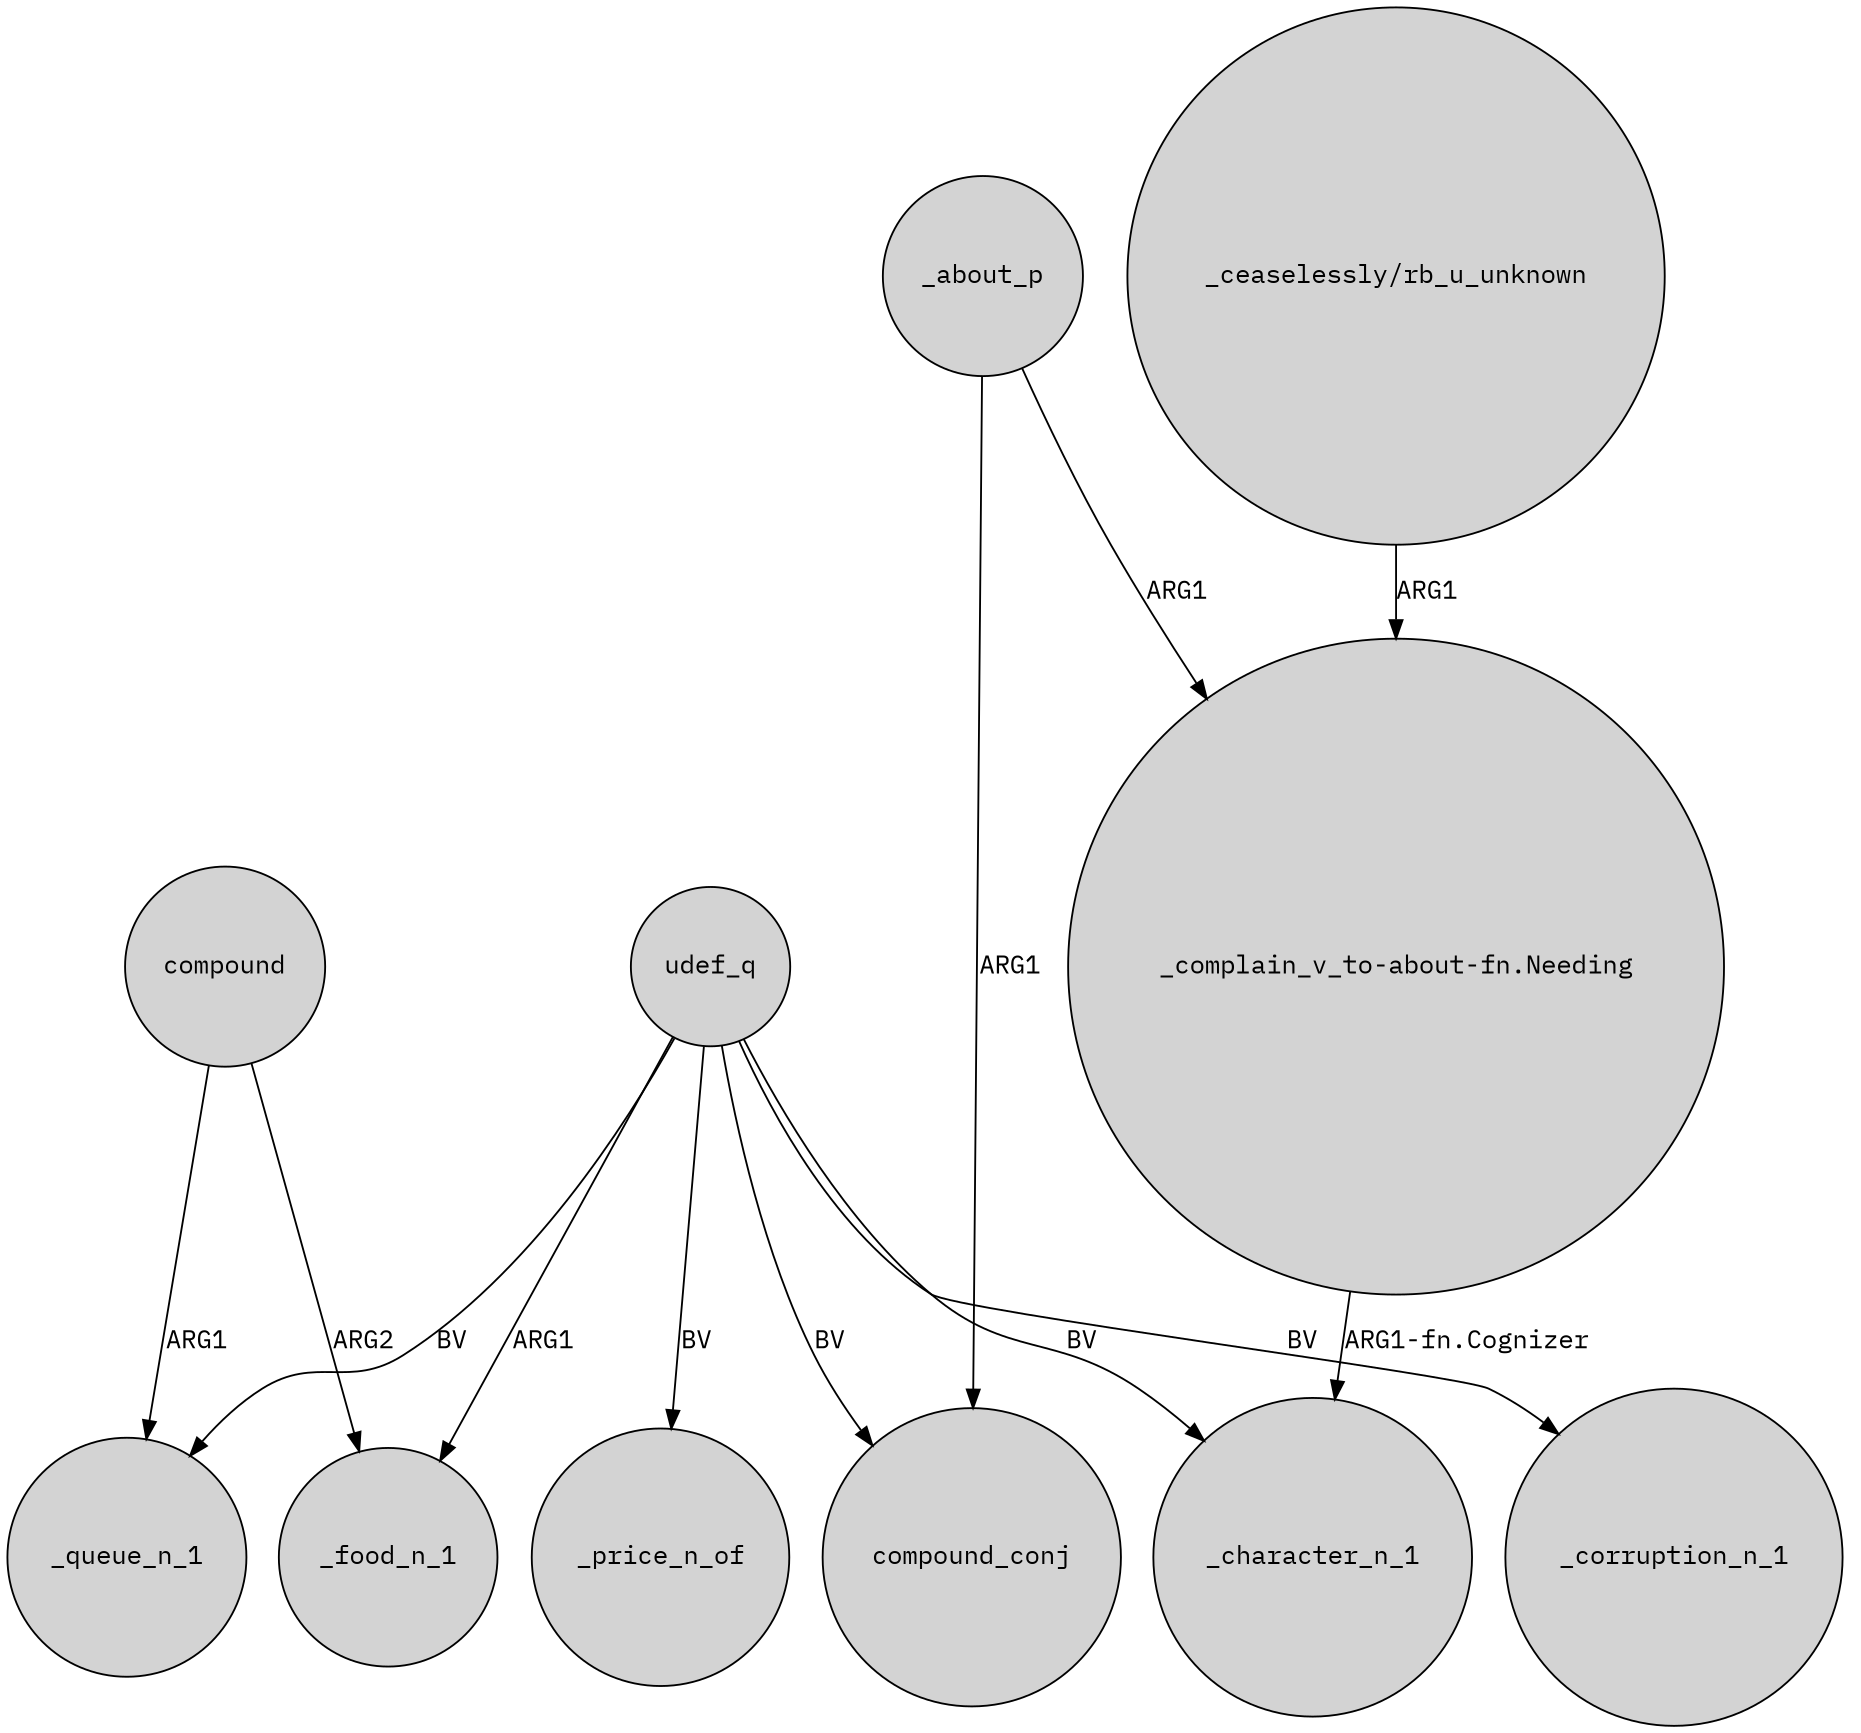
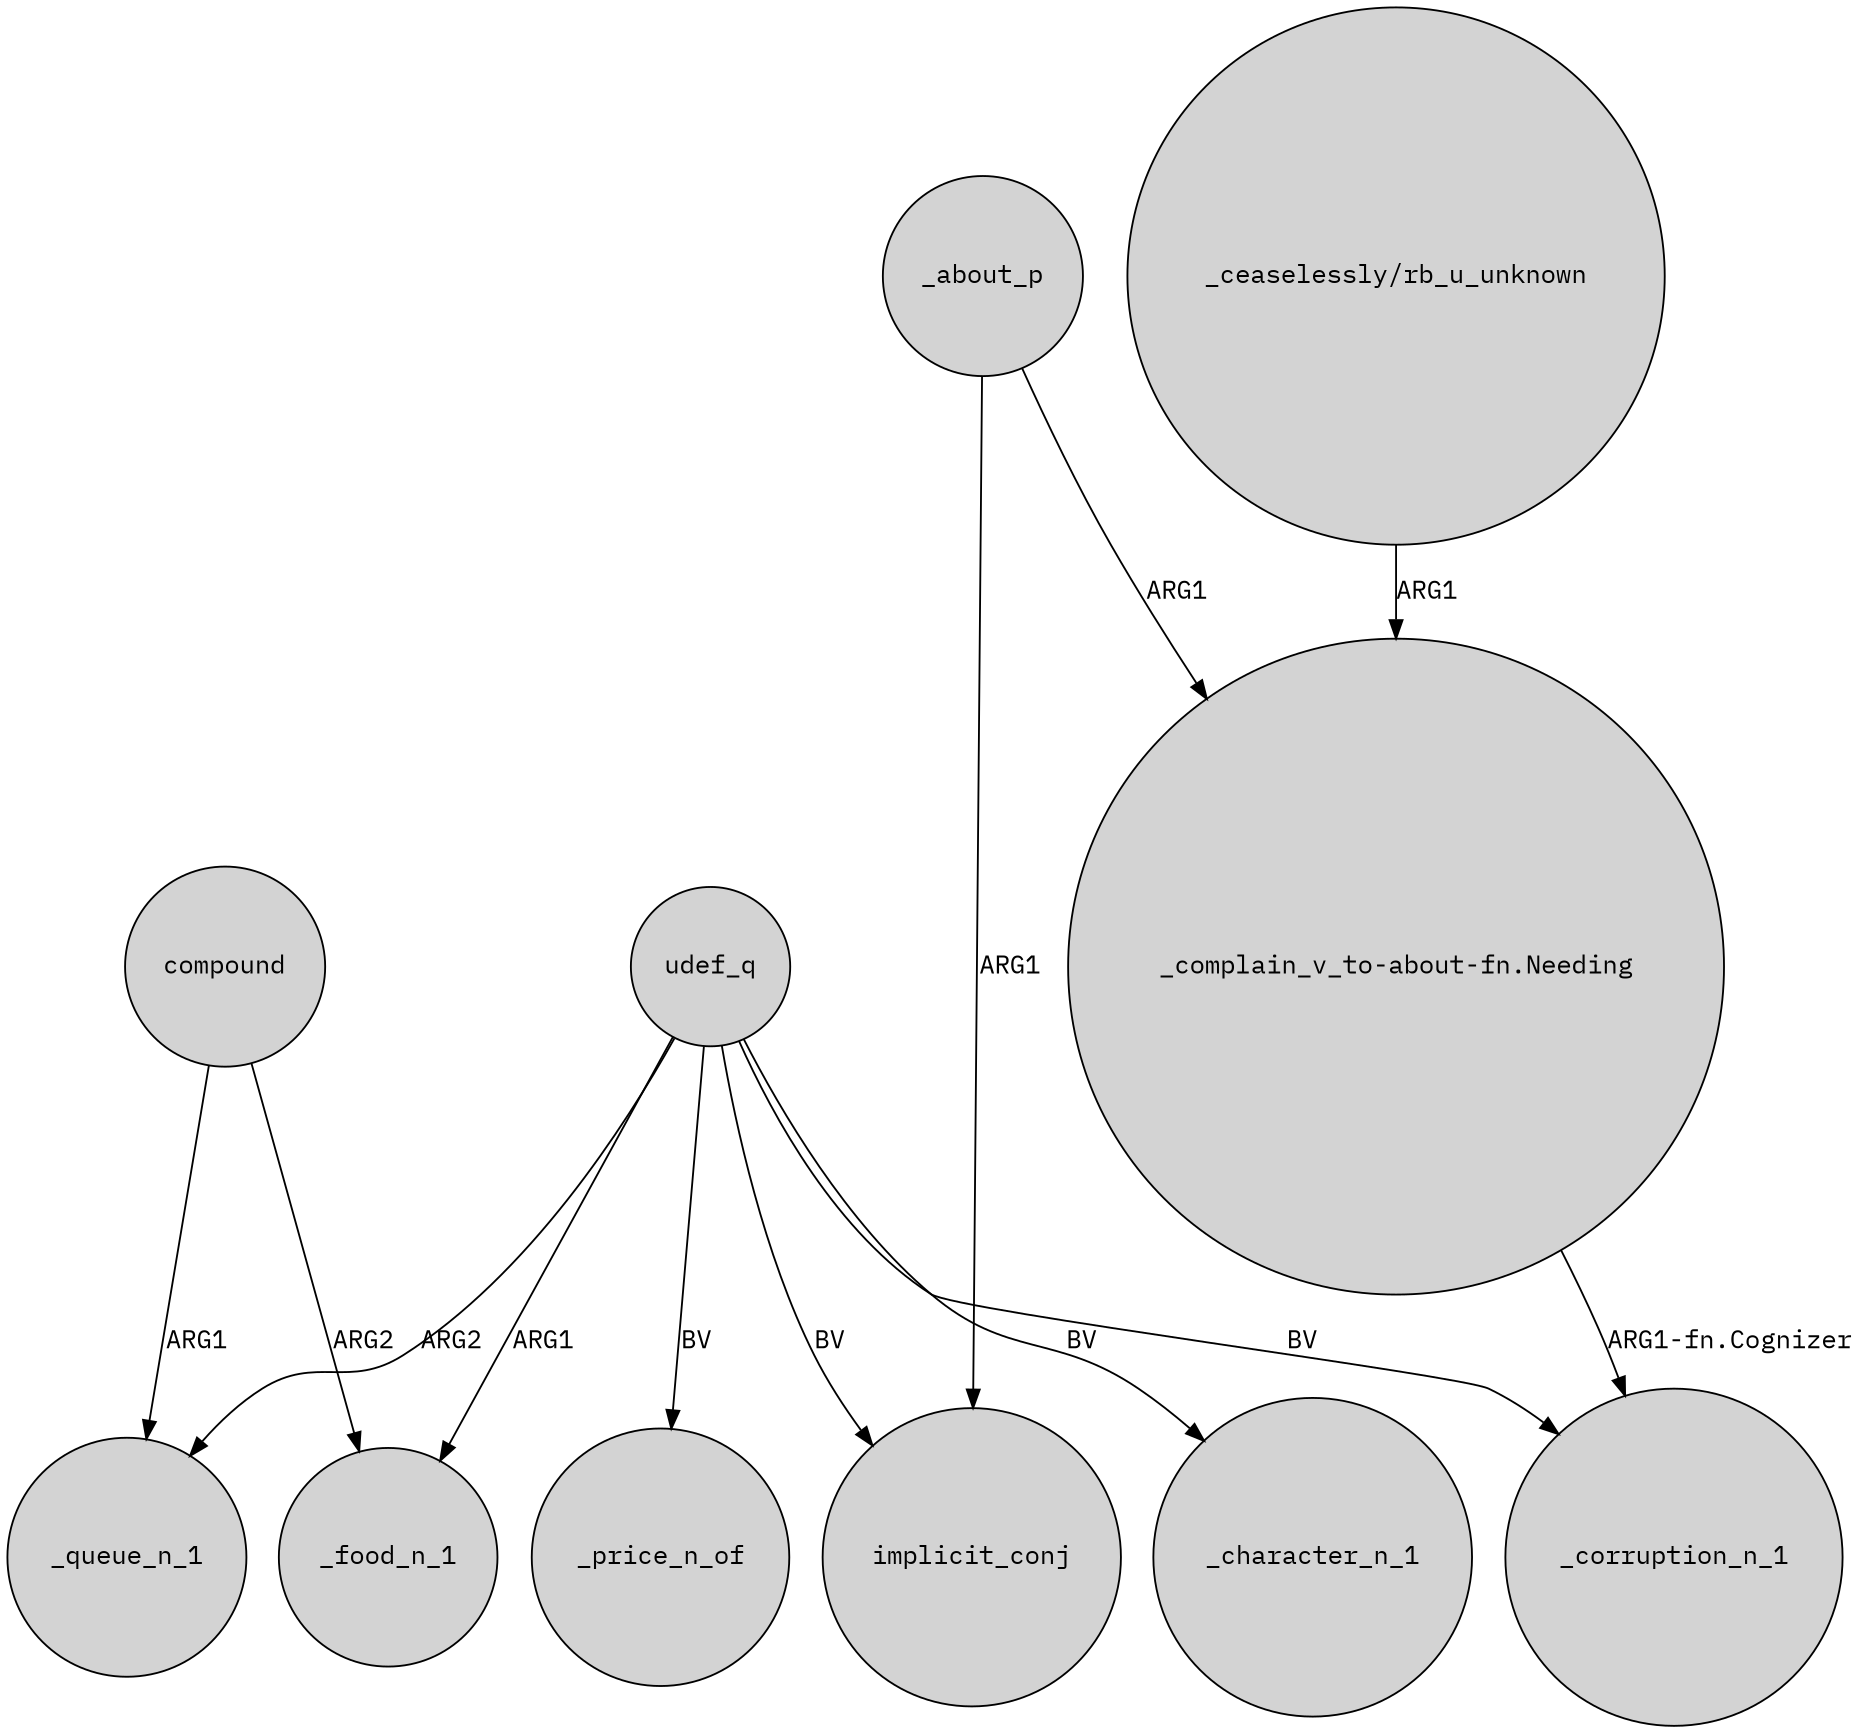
(1344, 1336) -> (1592, 1313)
(452, 1341) -> (452, 1341)
(972, 1557) -> (972, 1557)
